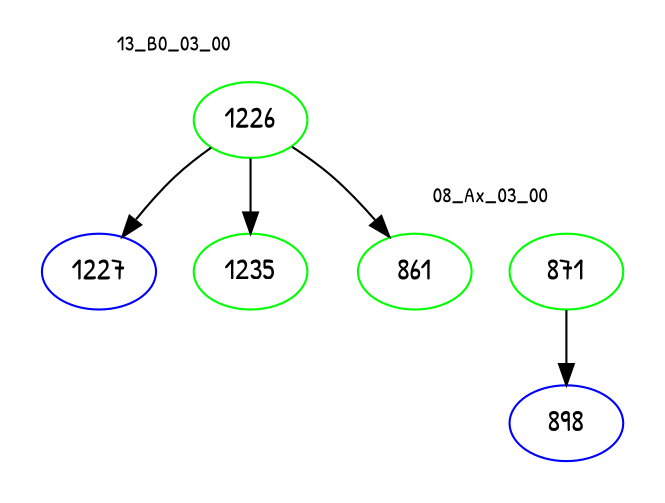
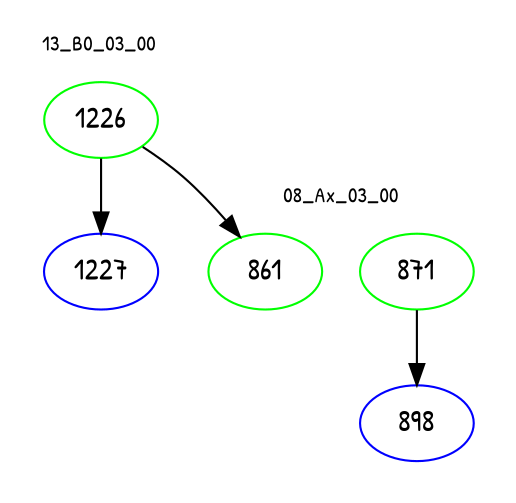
(251, 272) -> none
